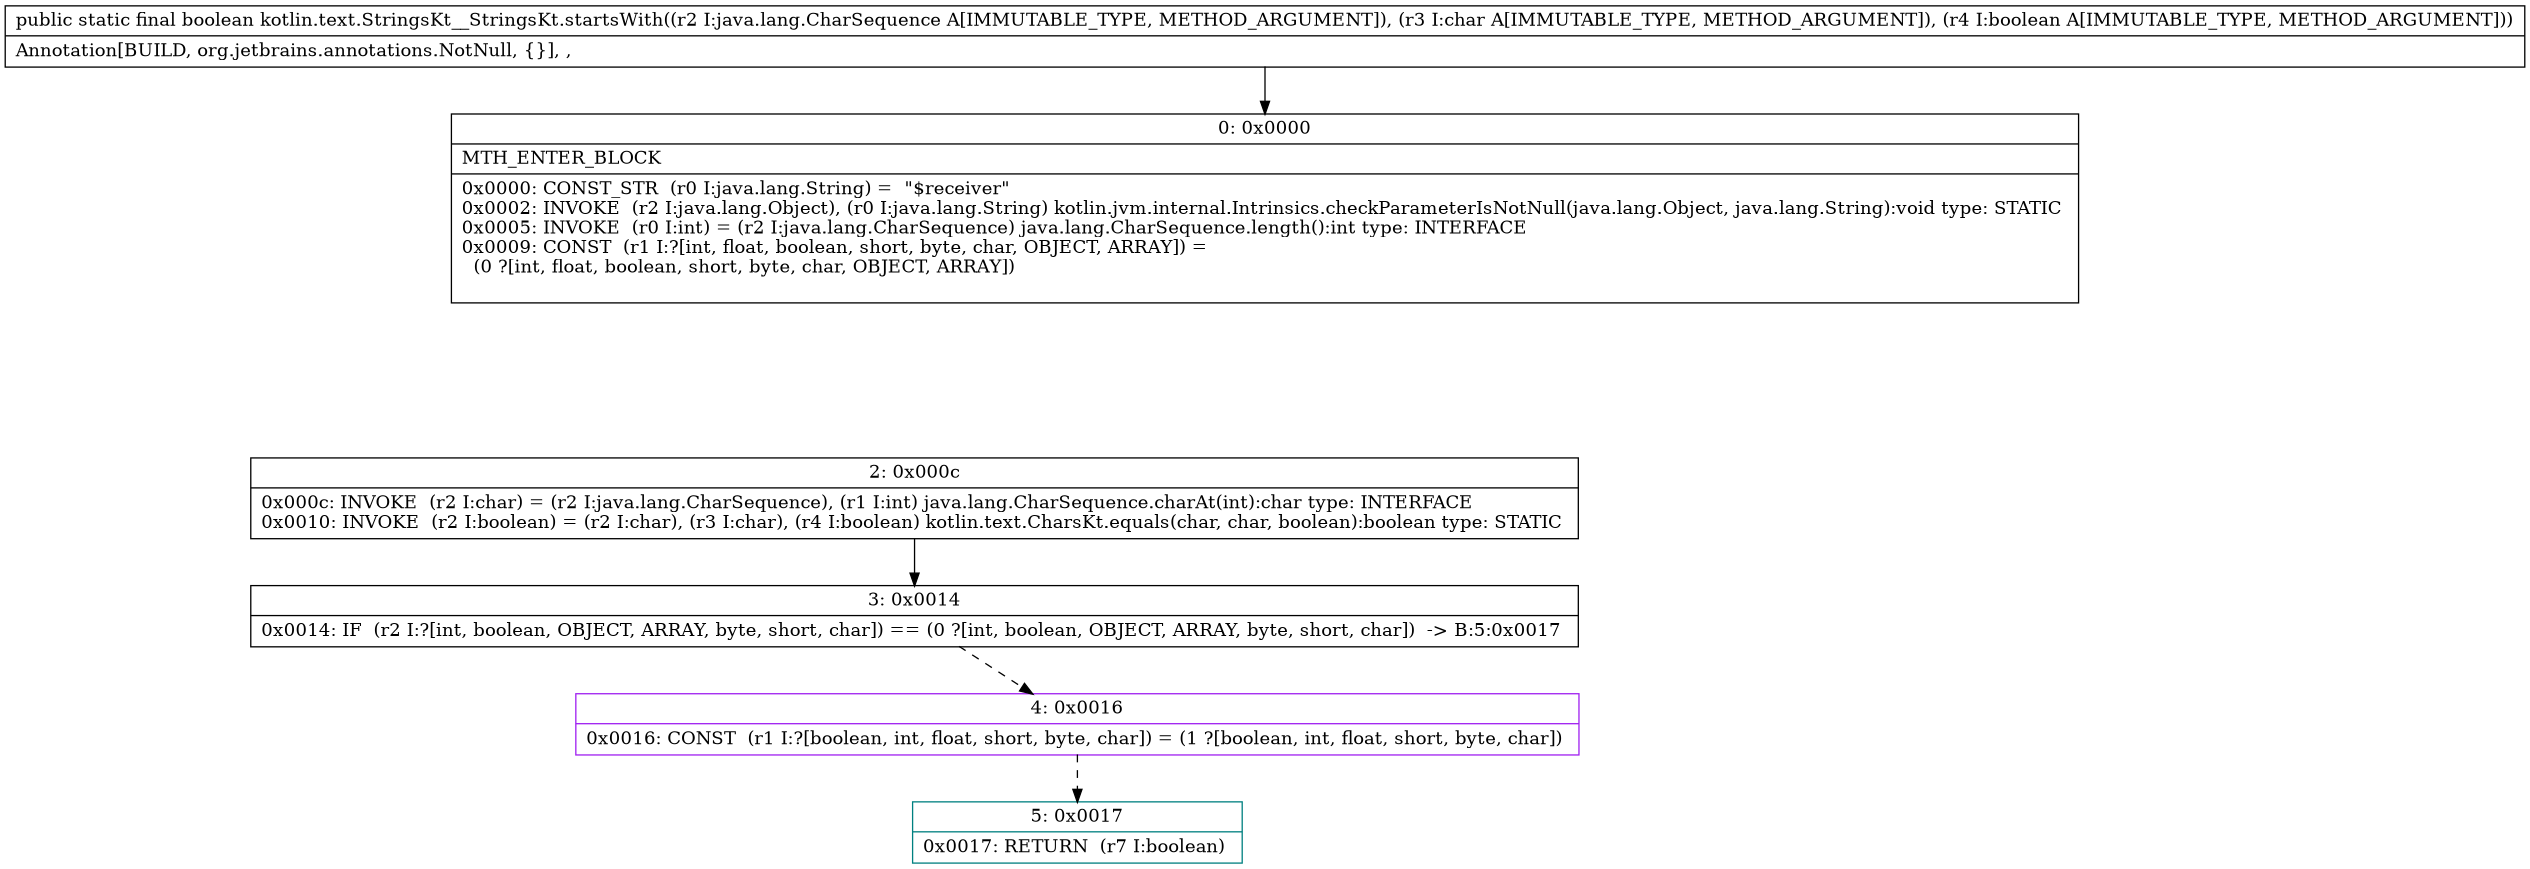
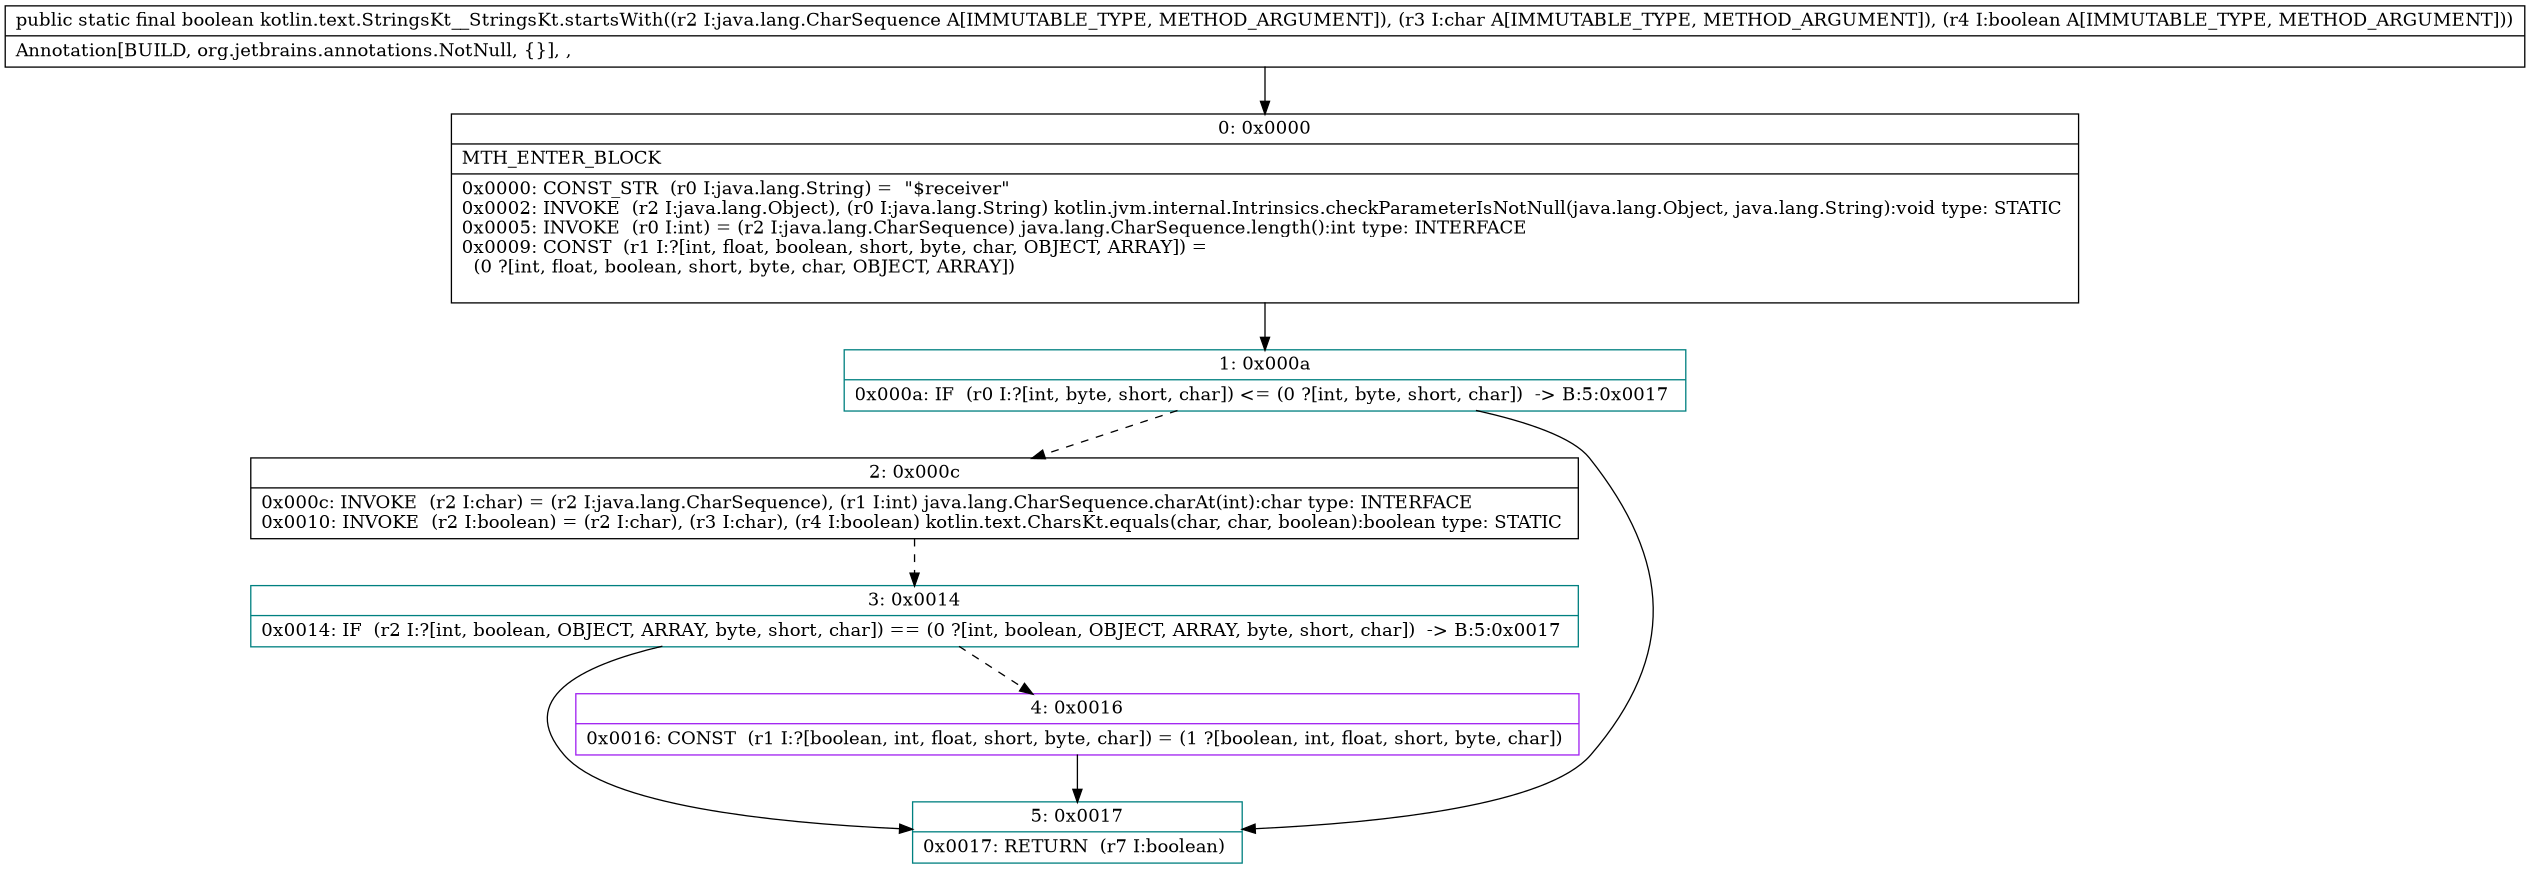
none -> (1265, 380)
(915, 556) -> (915, 556)
(915, 616) -> (915, 616)
(1077, 772) -> (1077, 772)
none -> (636, 793)
